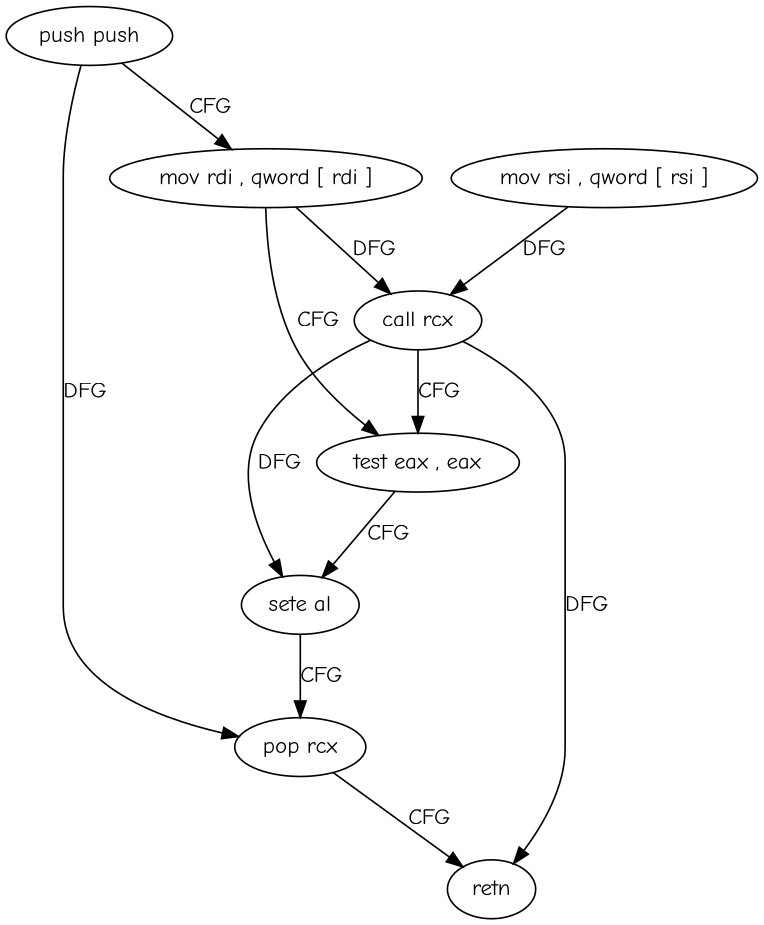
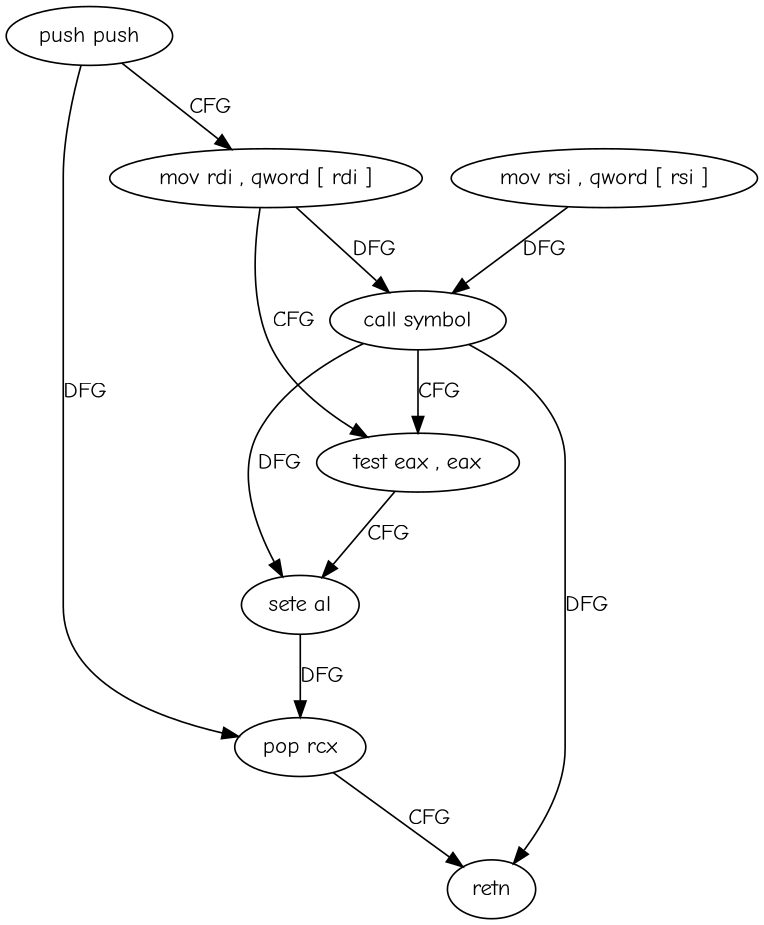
(418, 320) -> (418, 320)
(322, 676) -> (322, 676)
